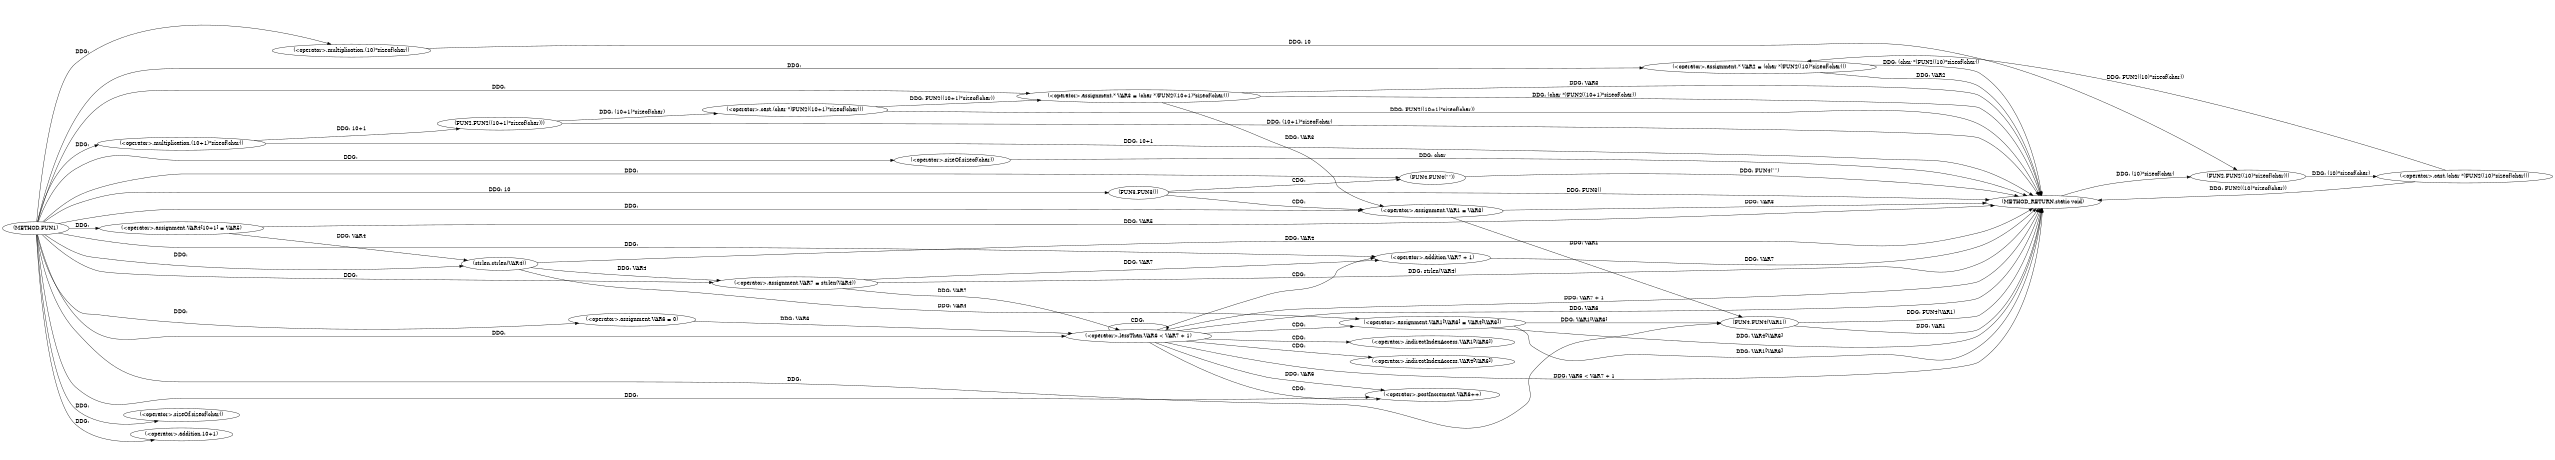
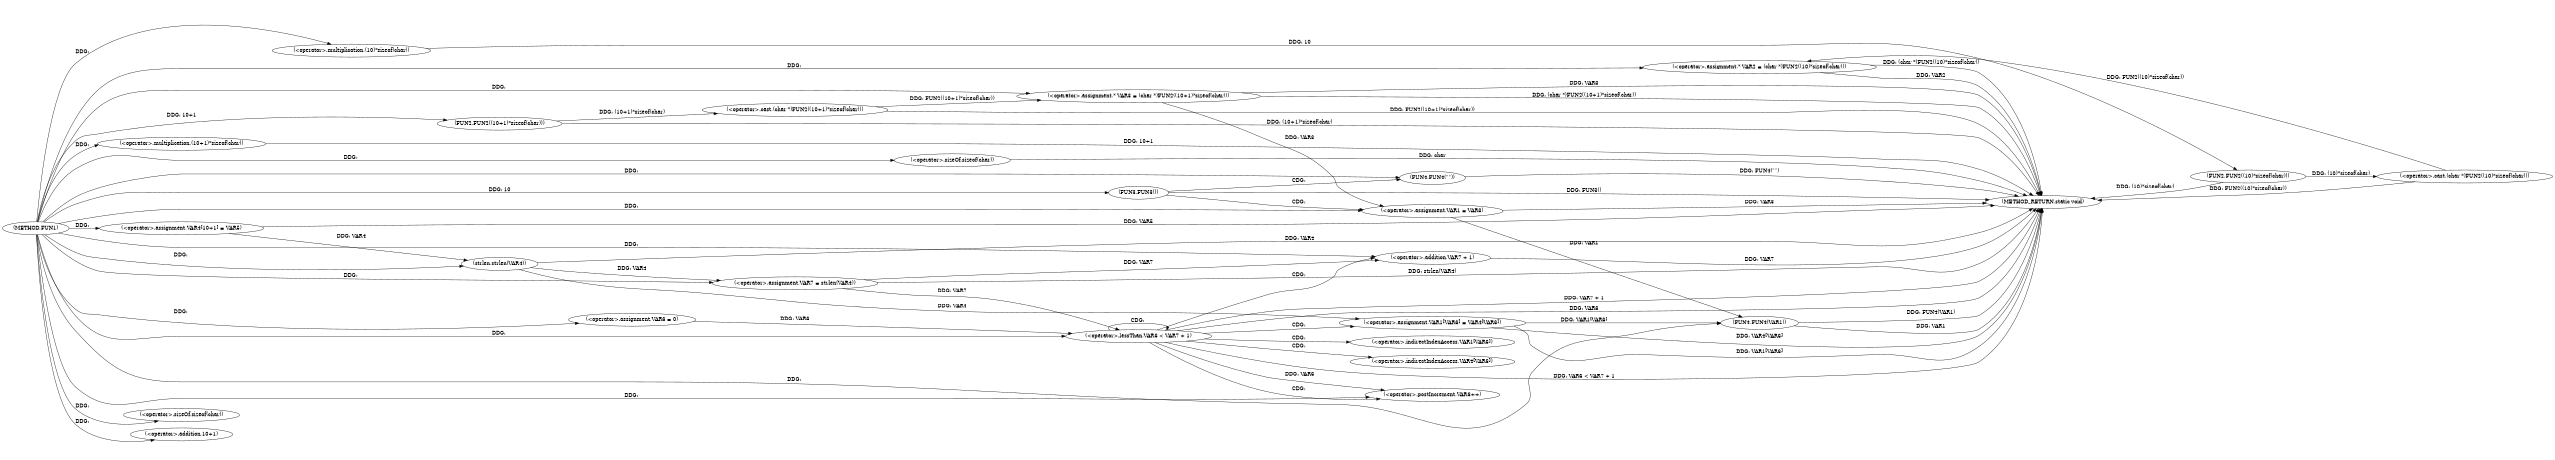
(355, 136) -> (213, 121)
(2124, 182) -> (2159, 193)
